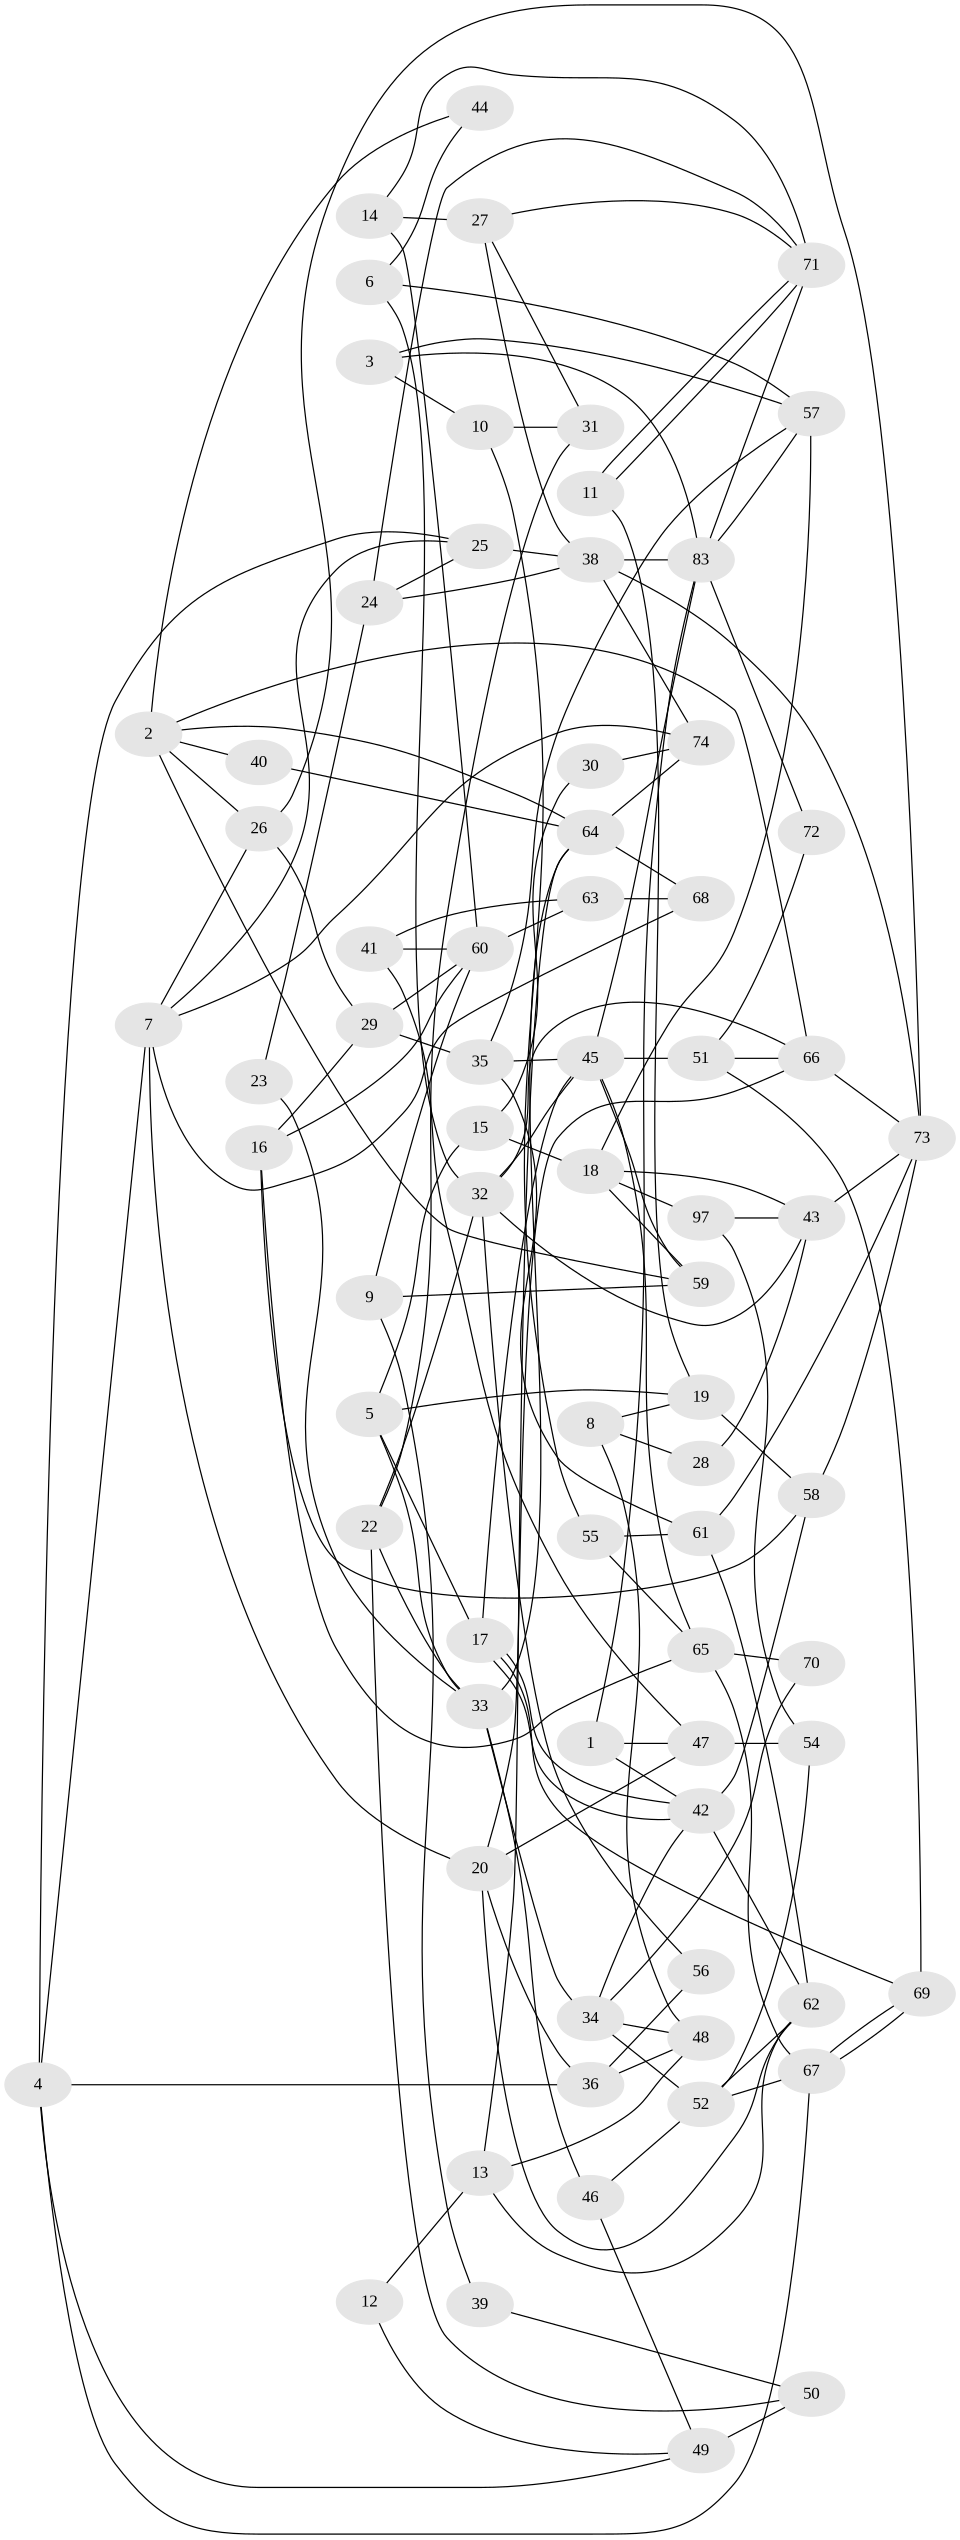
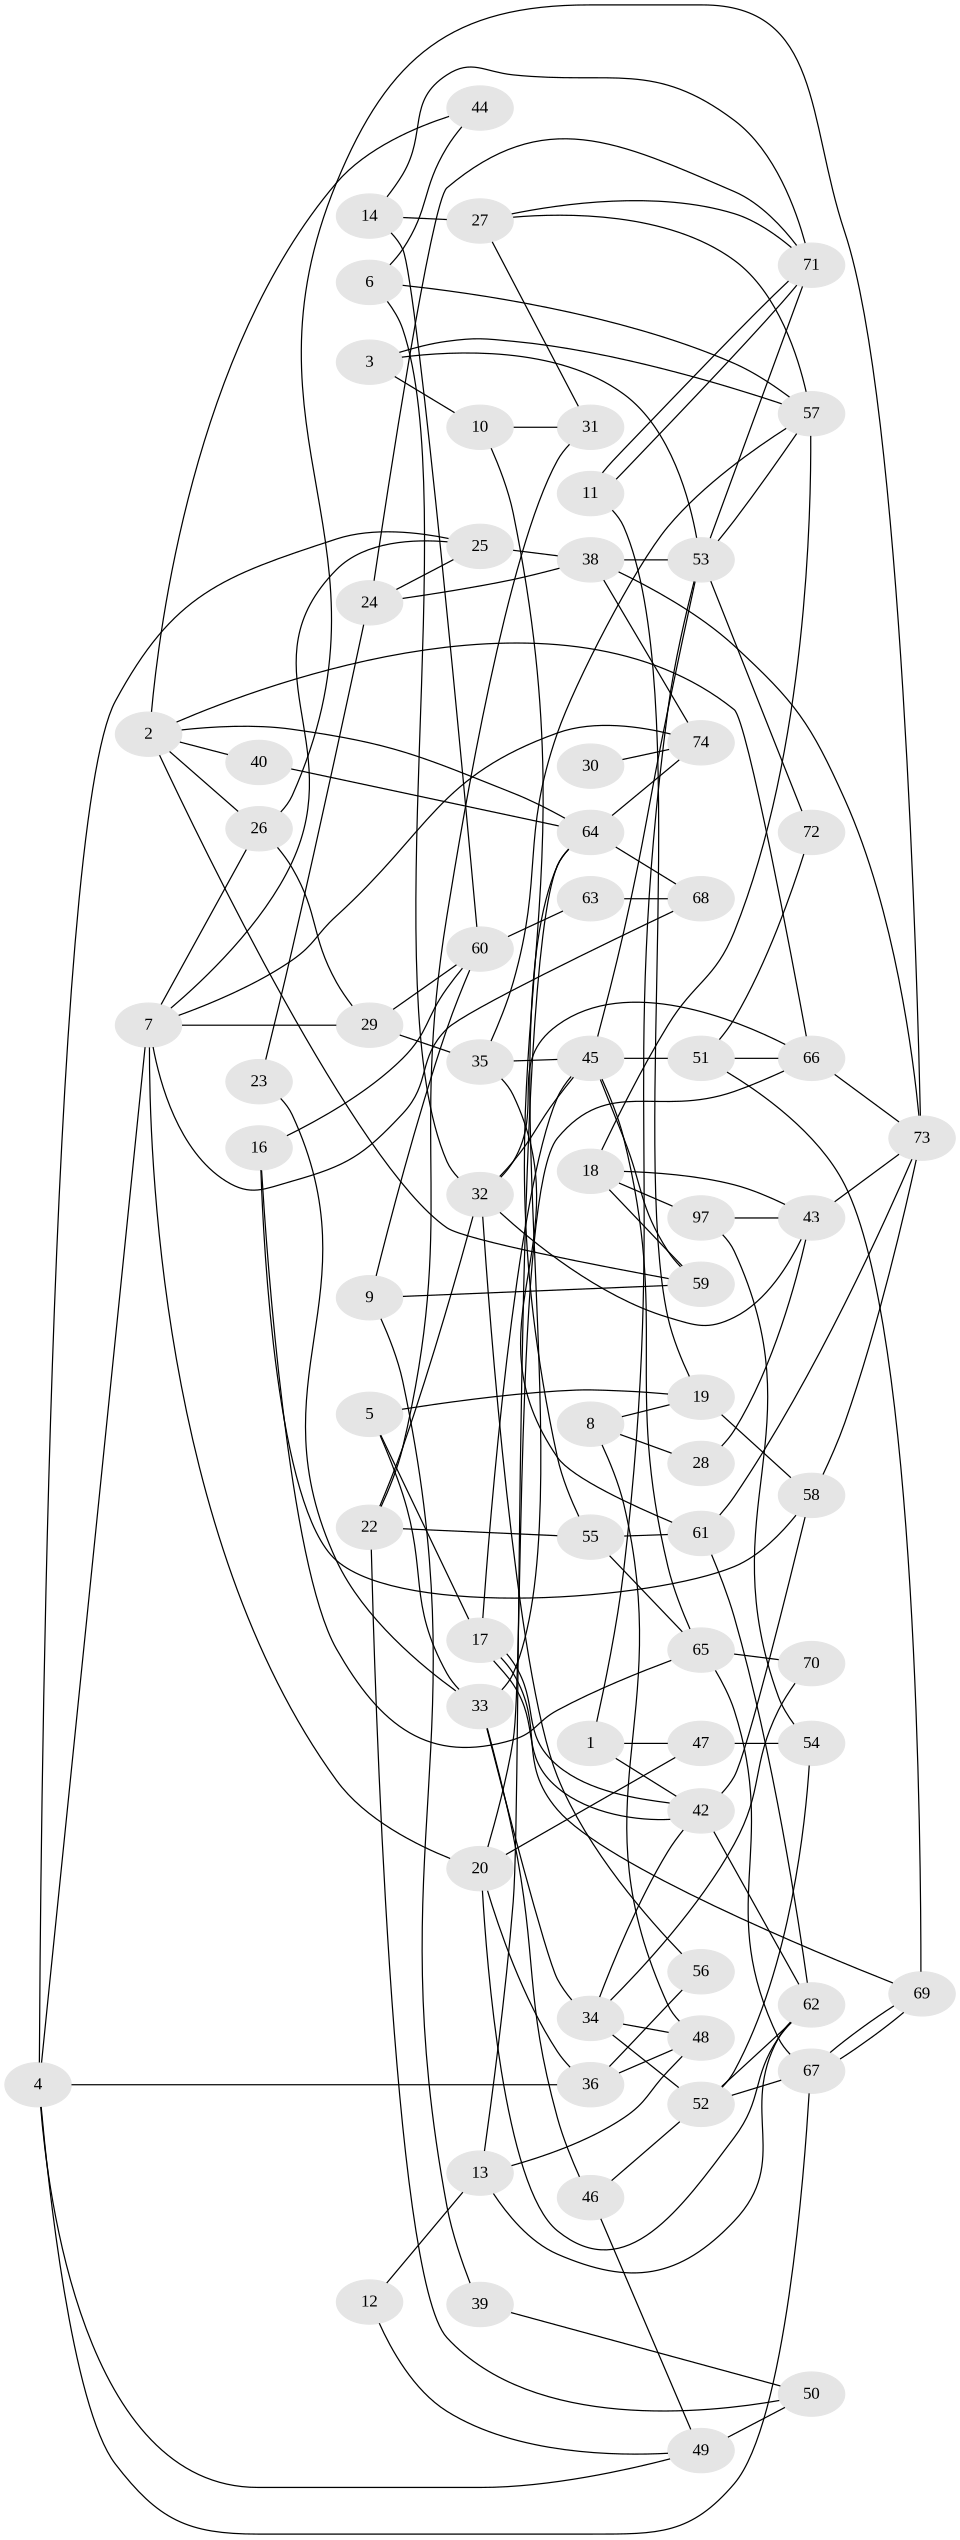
(517, 396) -> (701, 241)
(701, 560) -> (701, 560)
(370, 949) -> none
(316, 1088) -> (259, 1025)
(480, 1128) -> none
(415, 1622) -> (480, 1532)
